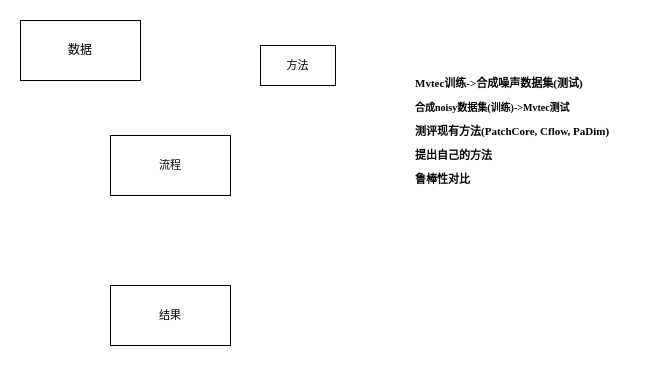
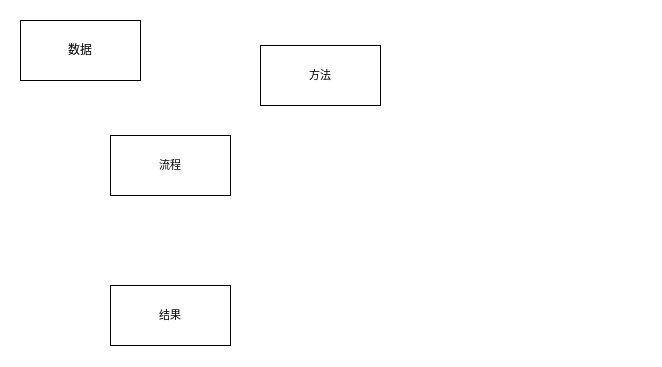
(298, 66) -> (321, 76)
(526, 181) -> none
